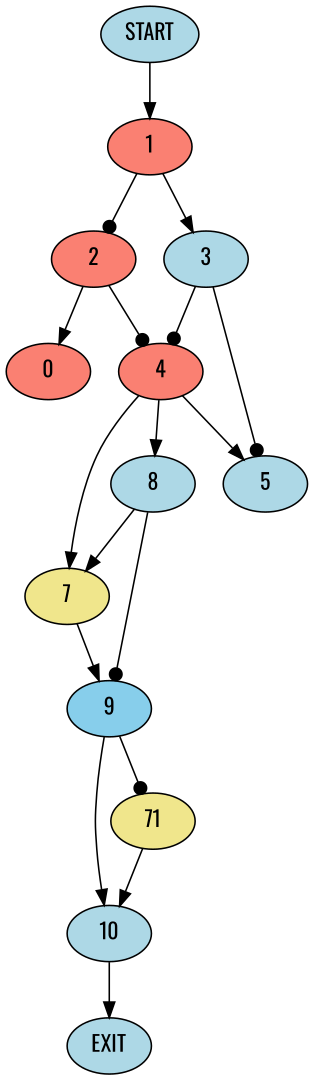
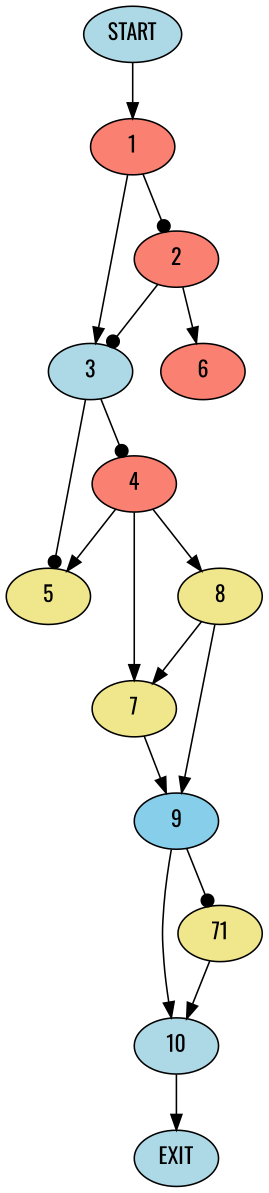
(124, 310) -> (137, 310)
(48, 372) -> (203, 372)
(153, 484) -> (220, 596)
(265, 484) -> (48, 596)
(132, 590) -> (200, 701)
